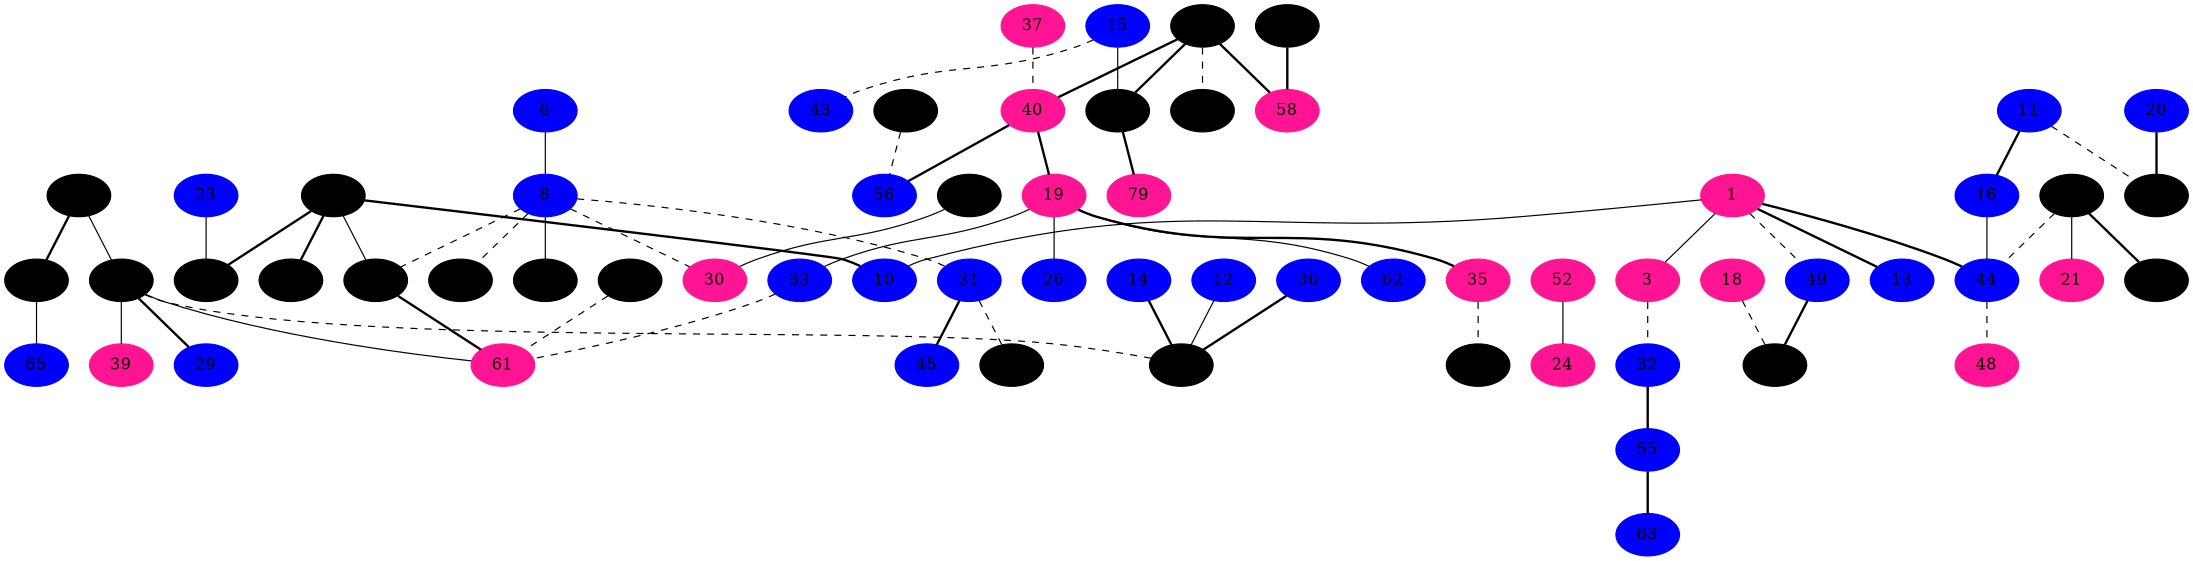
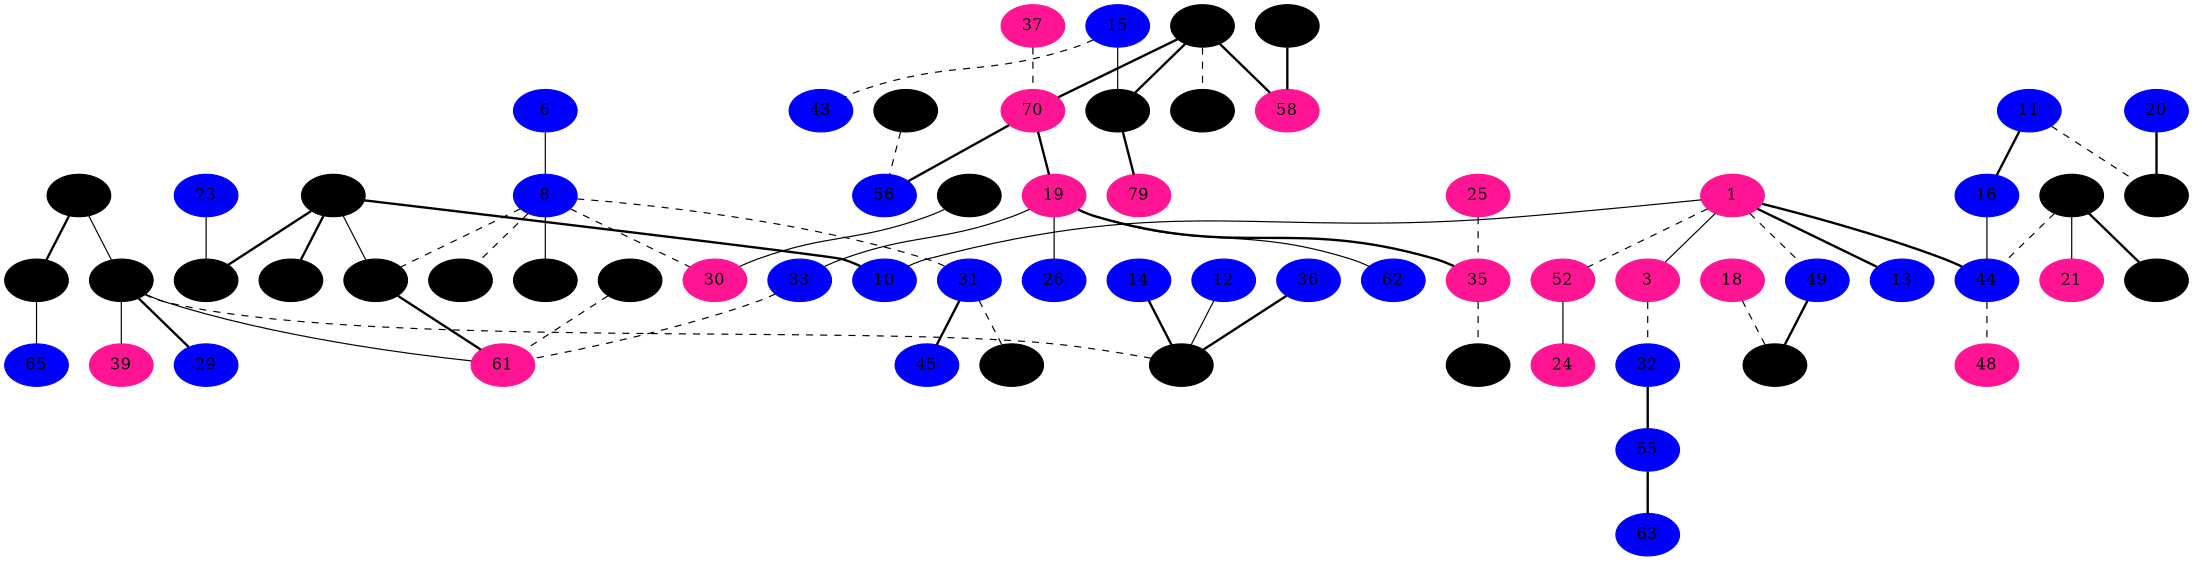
(1033, 111) -> (1033, 111)
none -> (1478, 196)
none -> (1648, 238)
